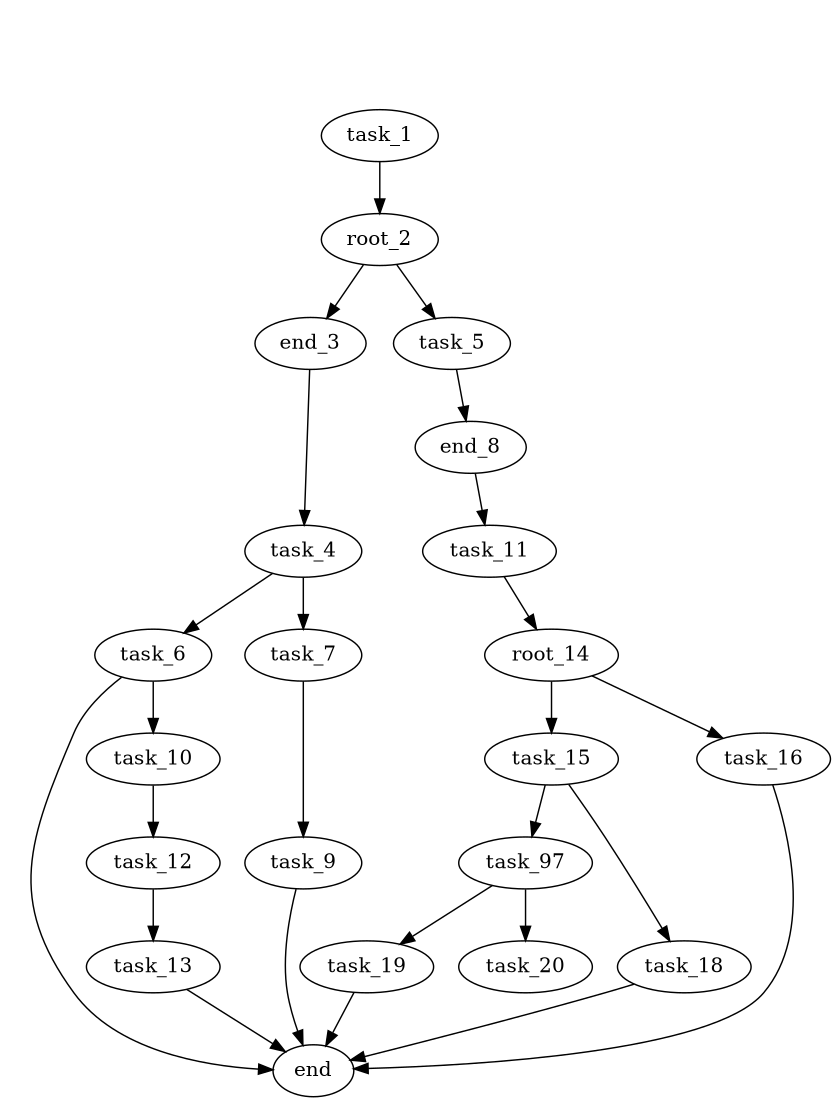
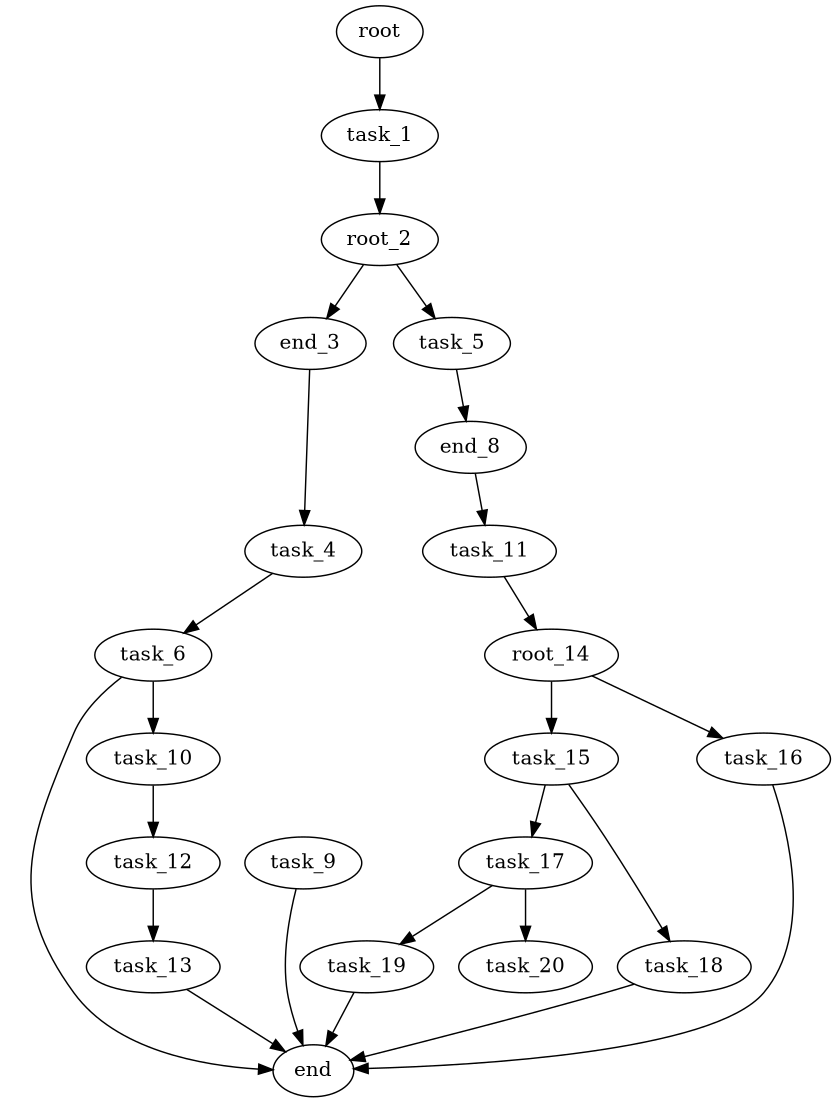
none -> (380, 32)
(303, 655) -> none
(526, 863) -> (526, 863)
